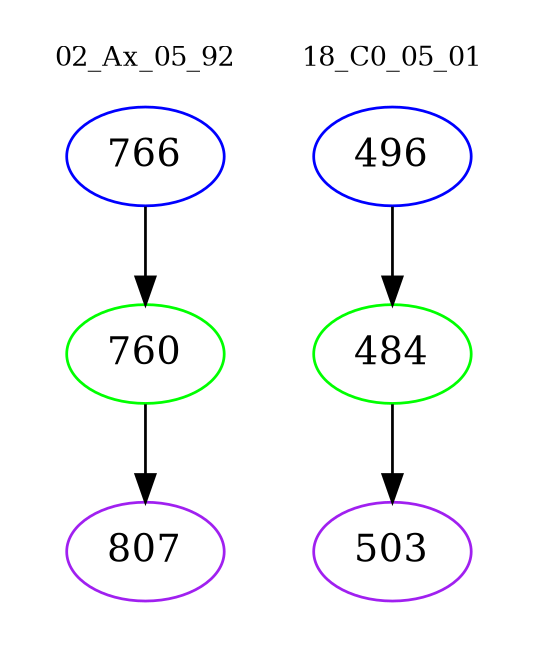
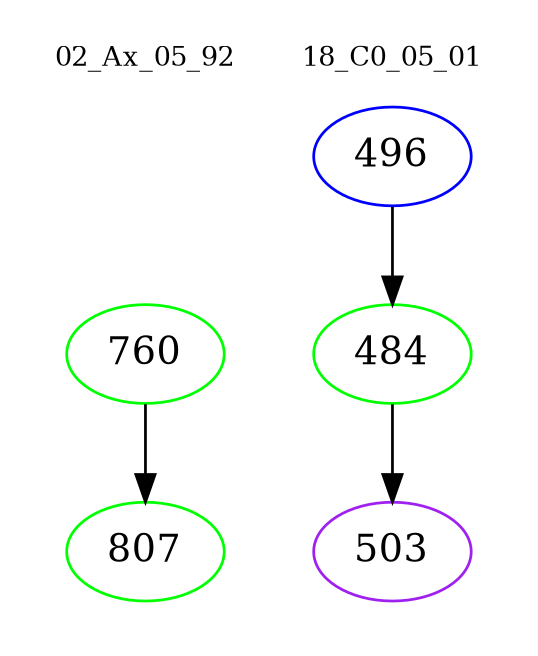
(145, 156) -> none
(145, 552) -> (145, 552)
